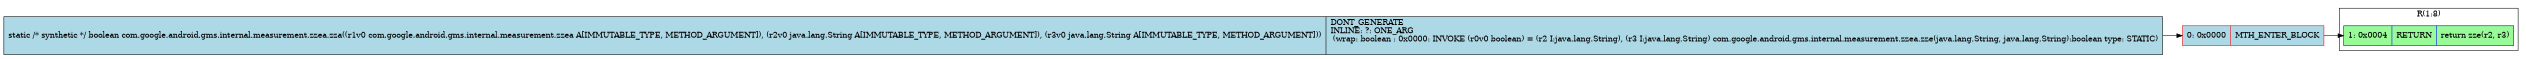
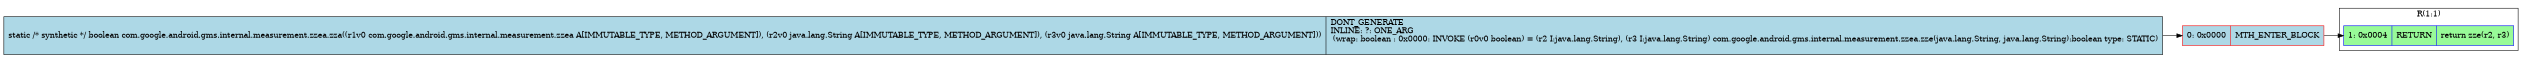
(2429, 15) -> (2429, 15)
